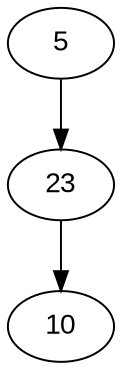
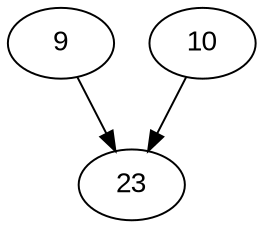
(61, 43) -> (61, 43)
(61, 246) -> (172, 105)
